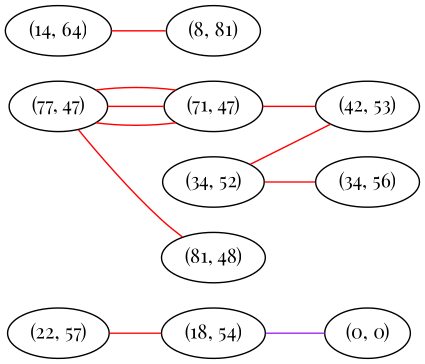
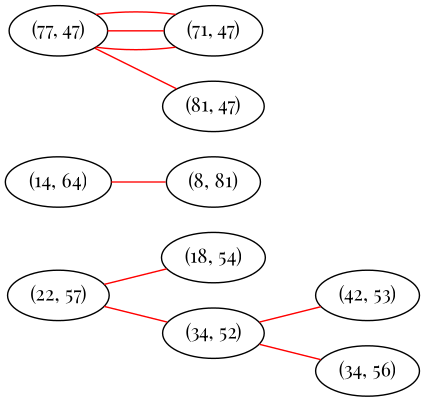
(289, 106) -> none
(213, 258) -> (213, 106)
none -> (136, 314)
(368, 333) -> none
